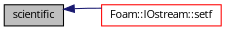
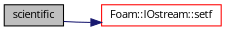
(88, 8) -> (77, 22)
